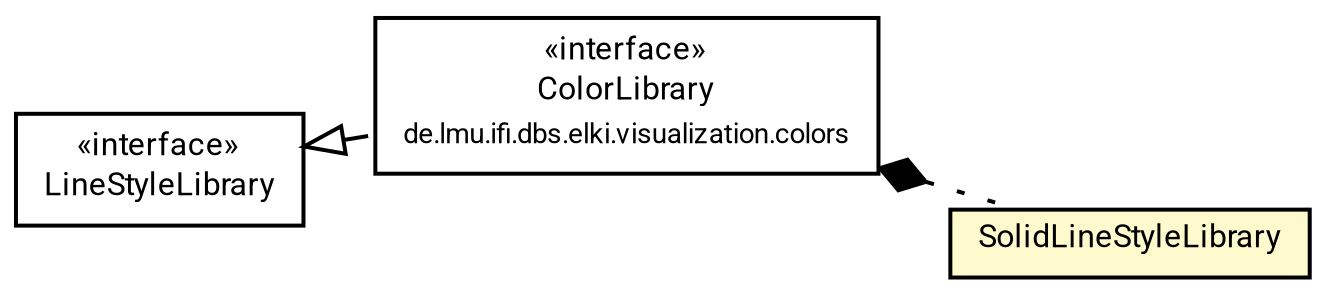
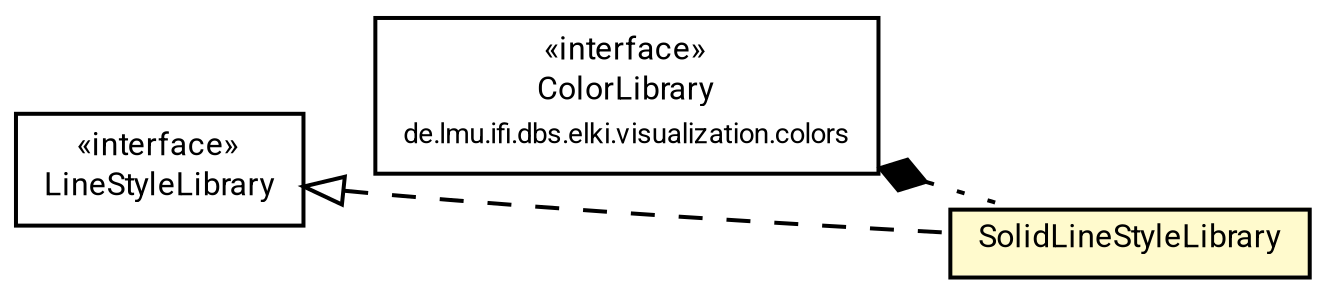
(360, 137) -> (647, 214)
